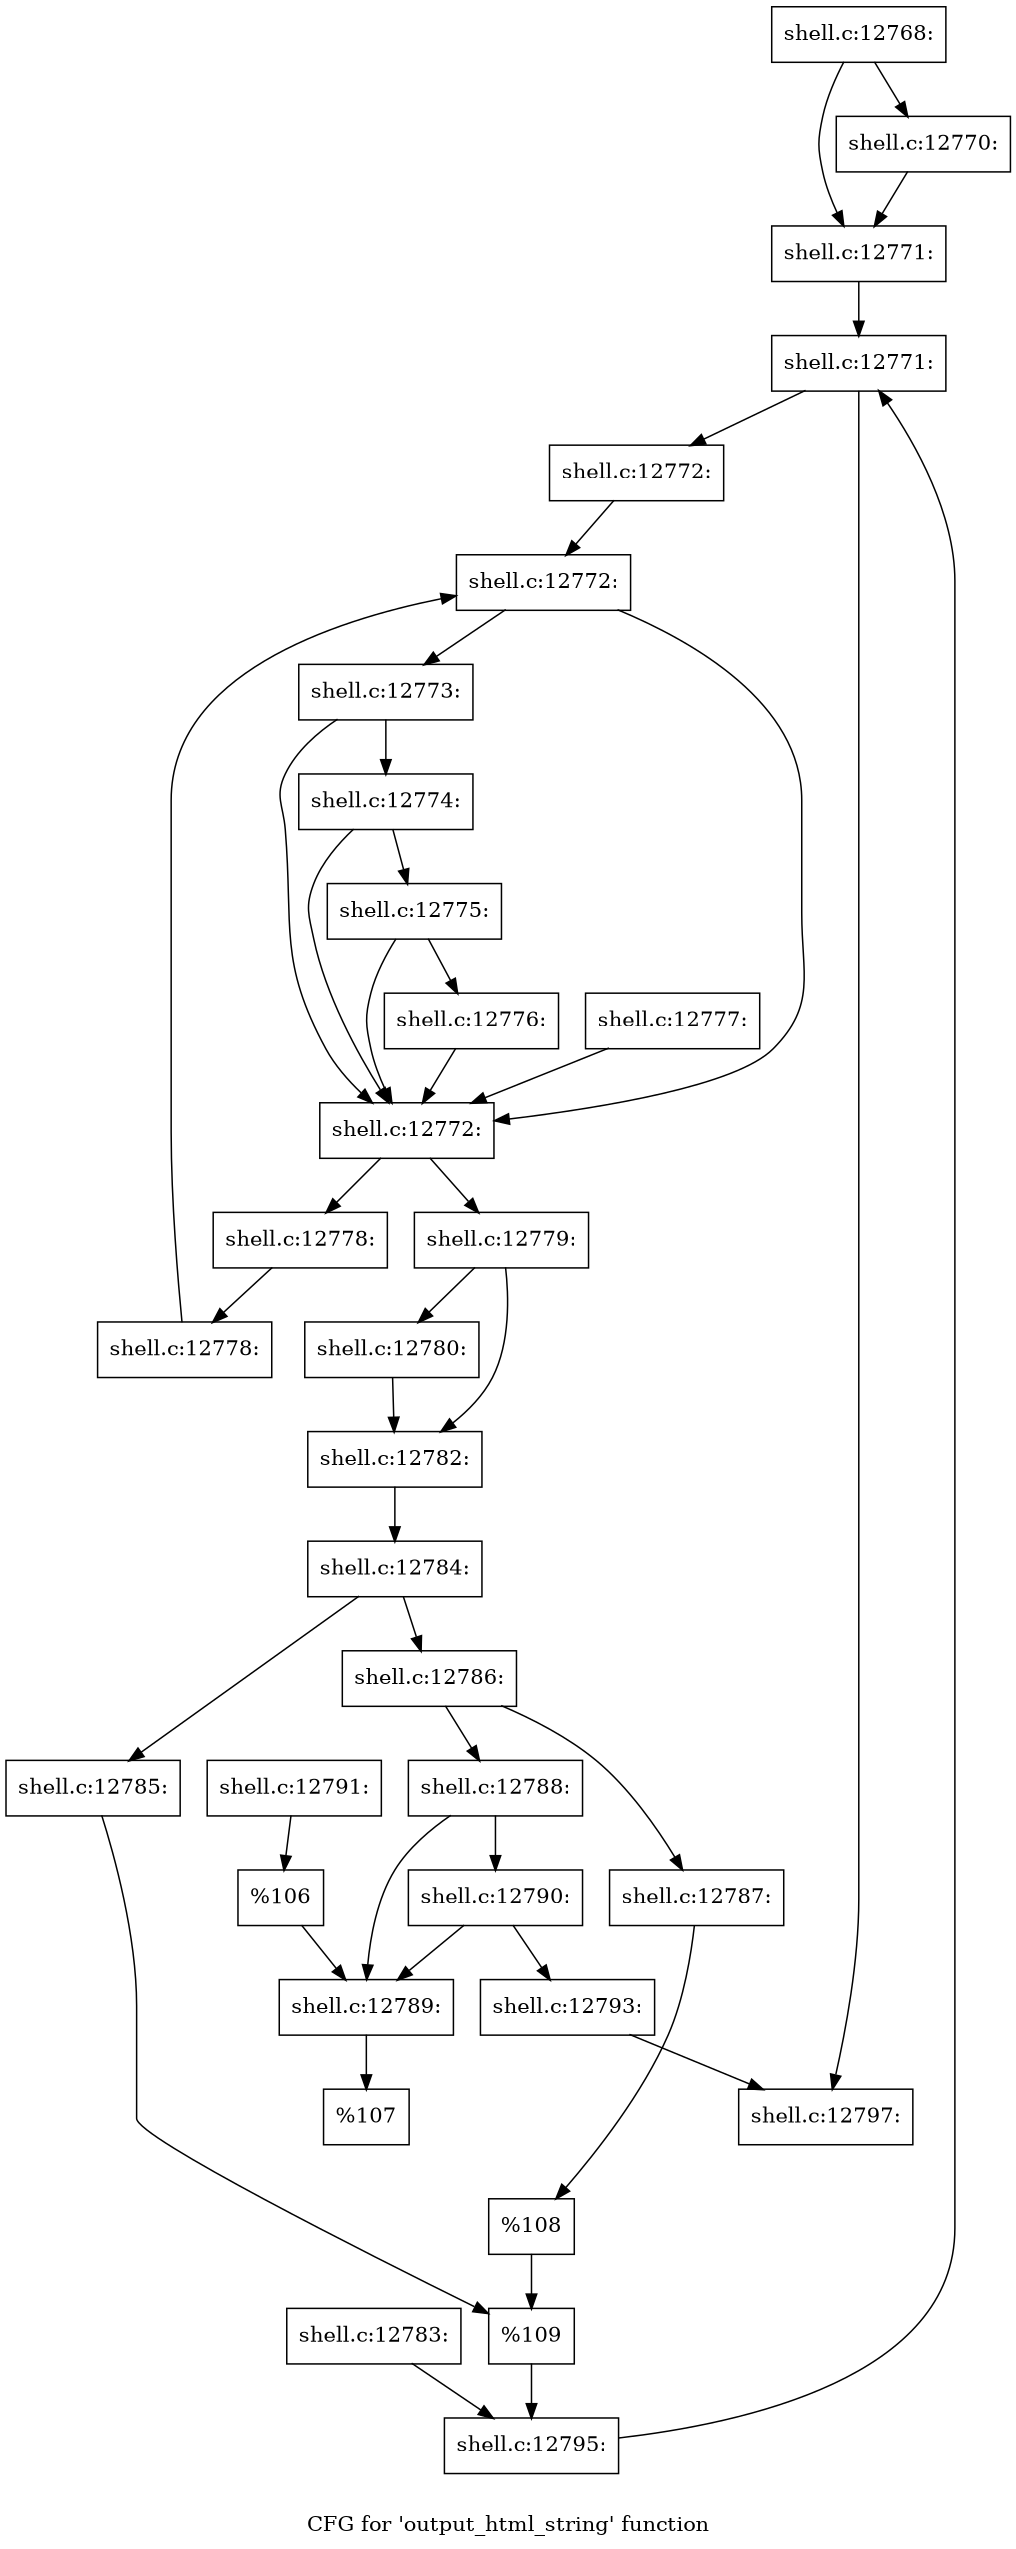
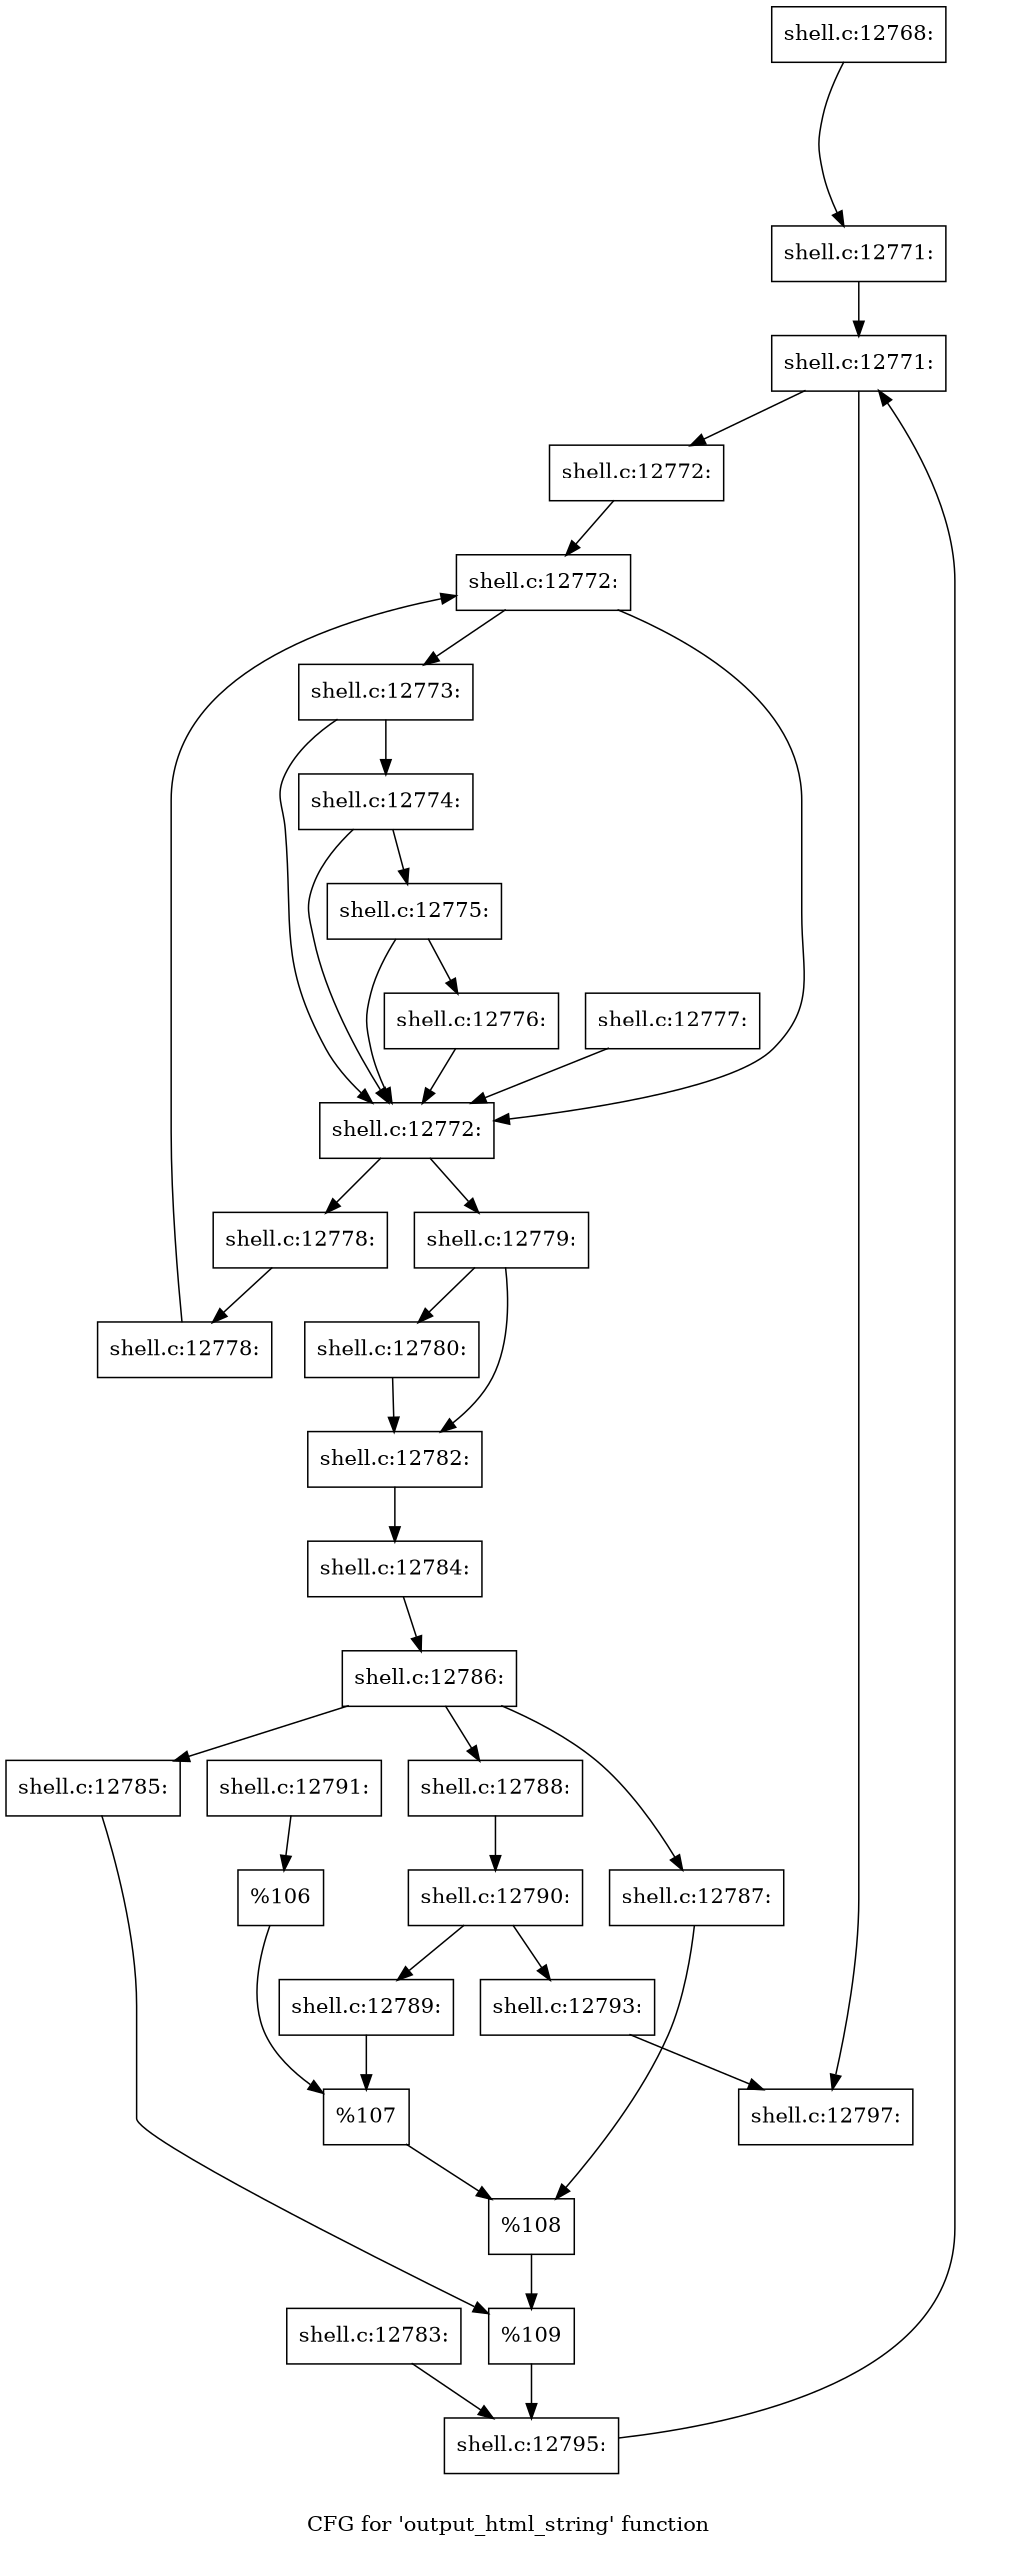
(923, 144) -> none
(250, 1674) -> (269, 1731)
(390, 1879) -> none
(319, 1947) -> (259, 2014)
none -> (442, 2168)
